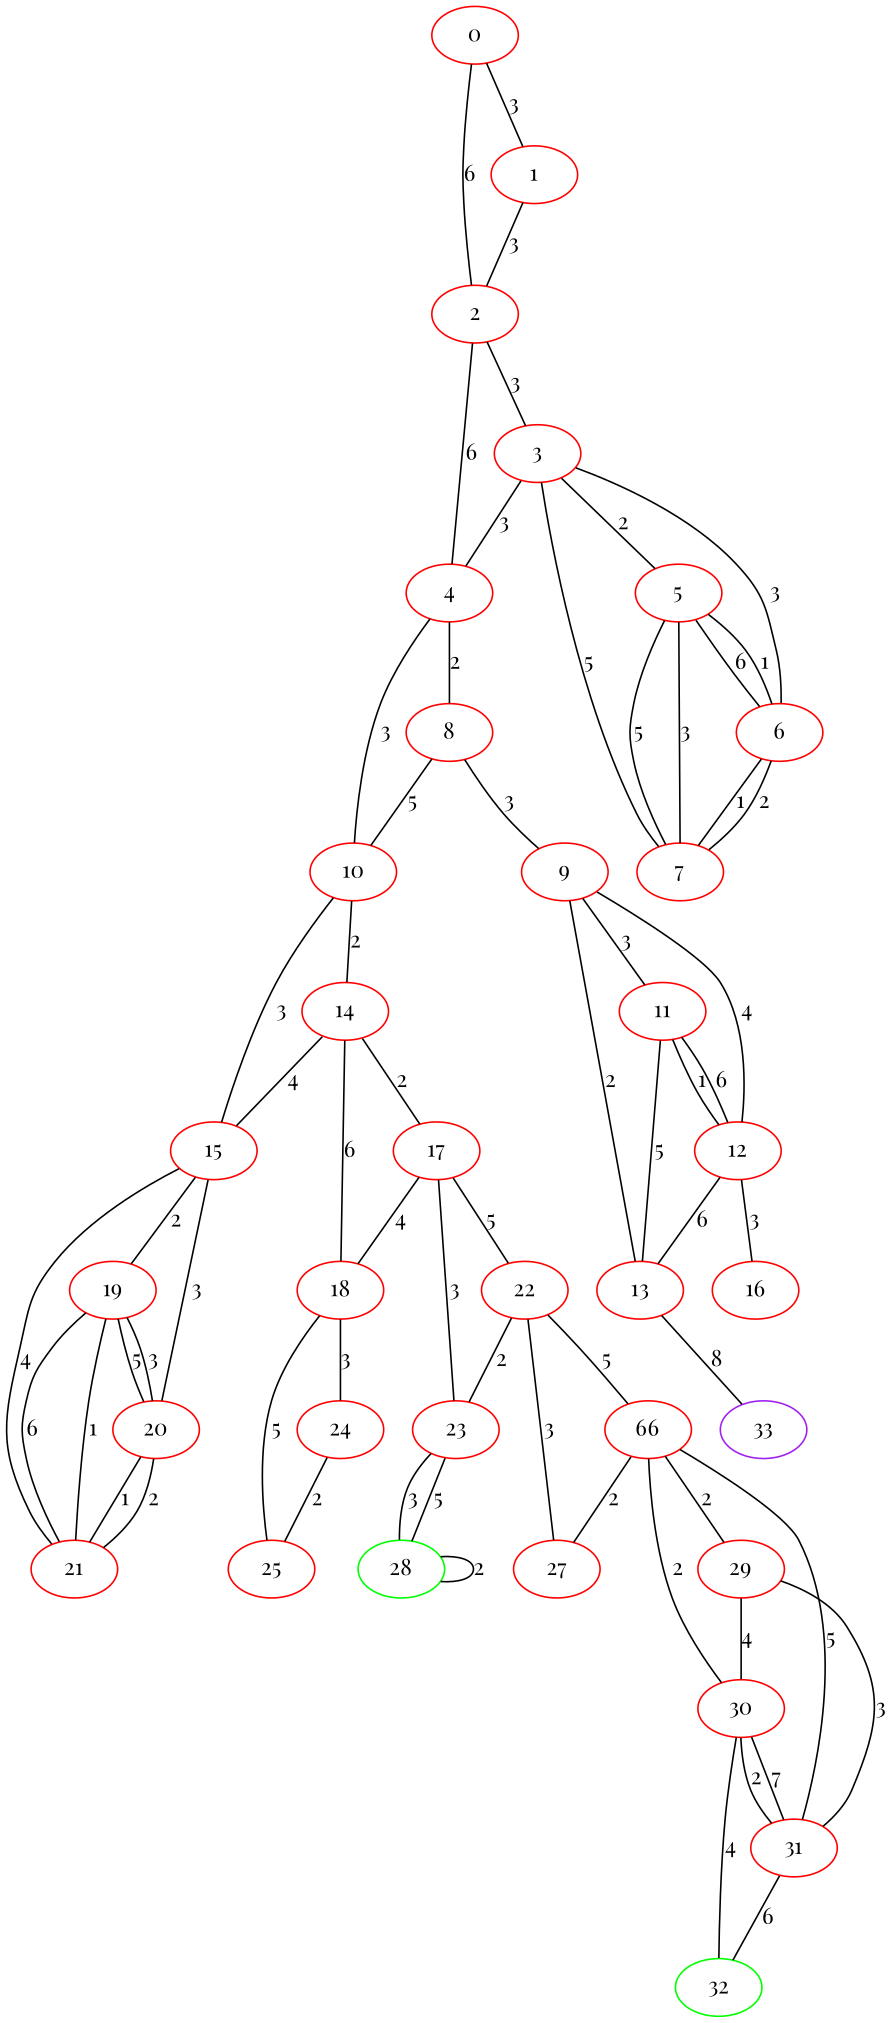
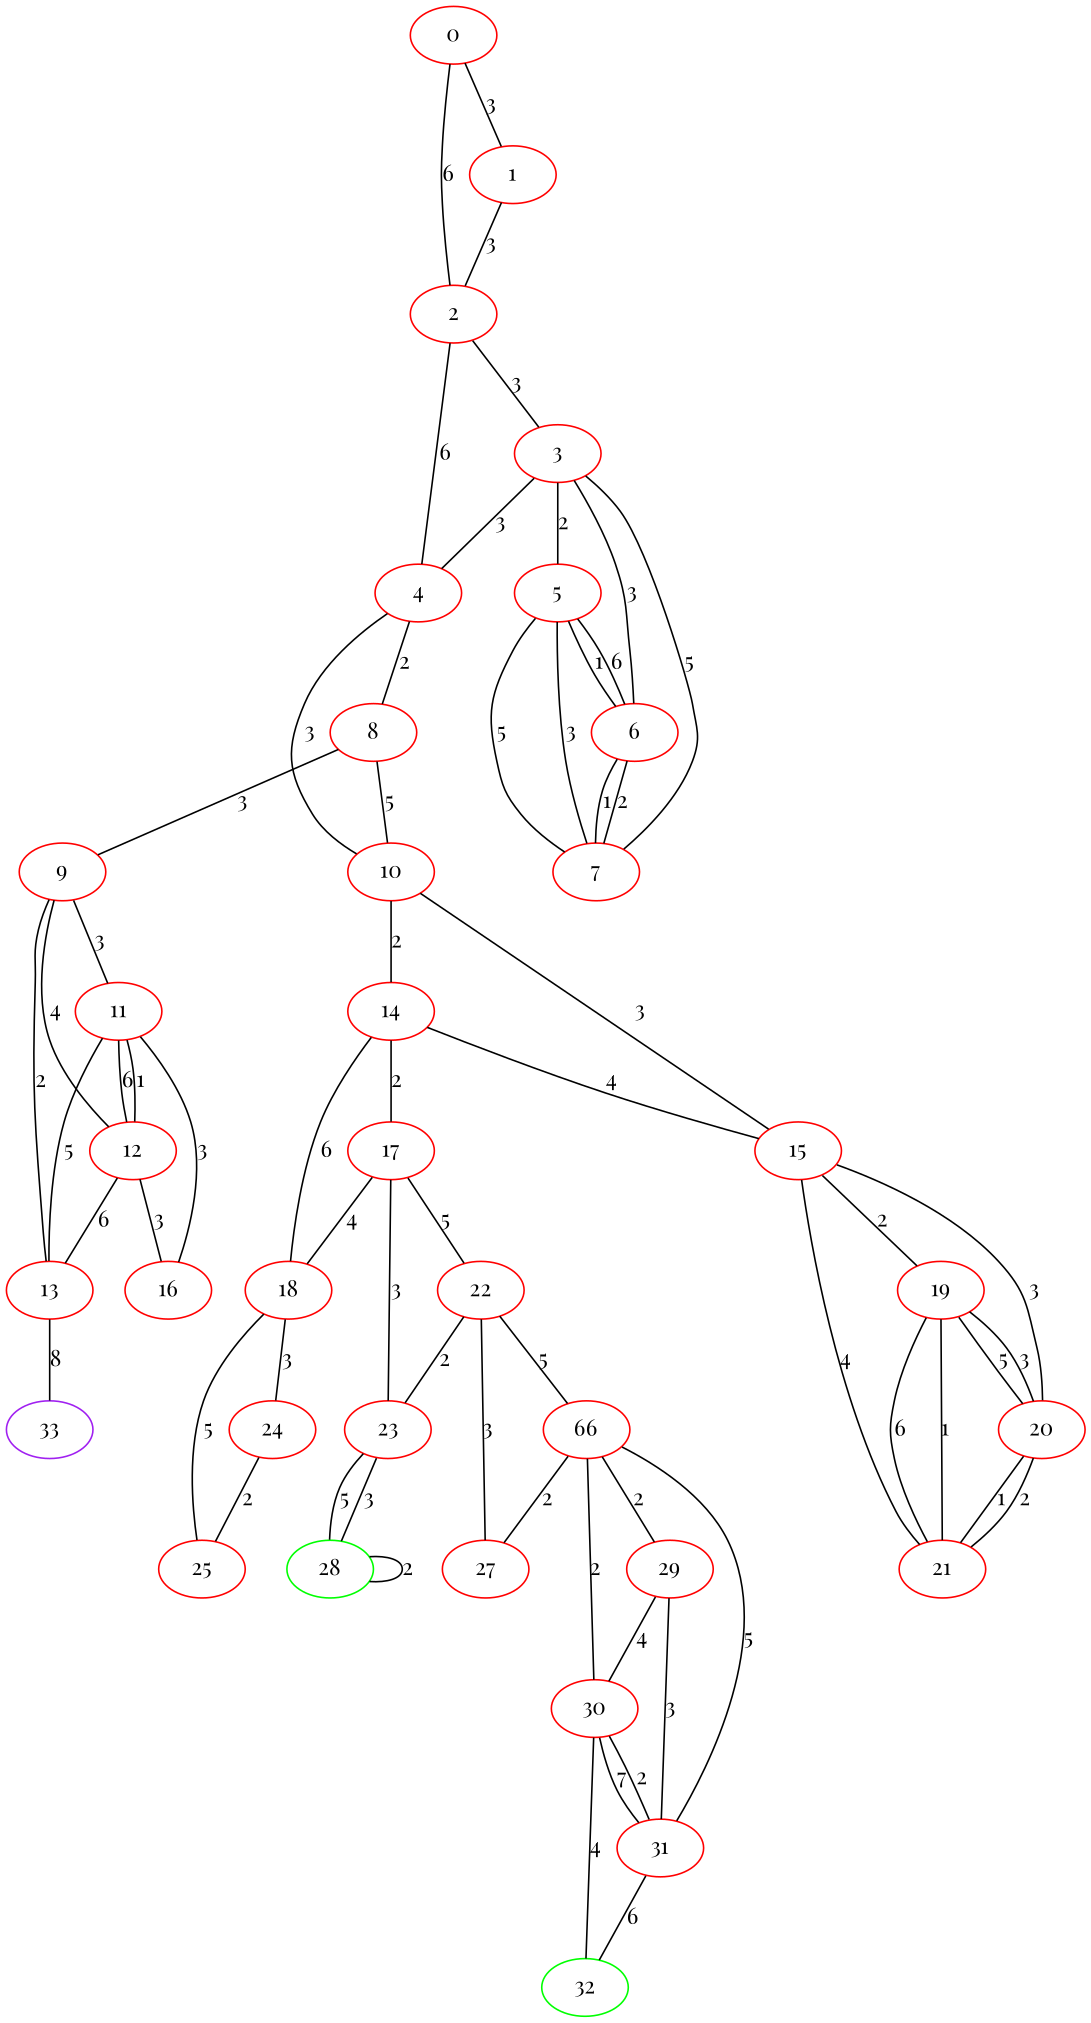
none -> (195, 1143)
